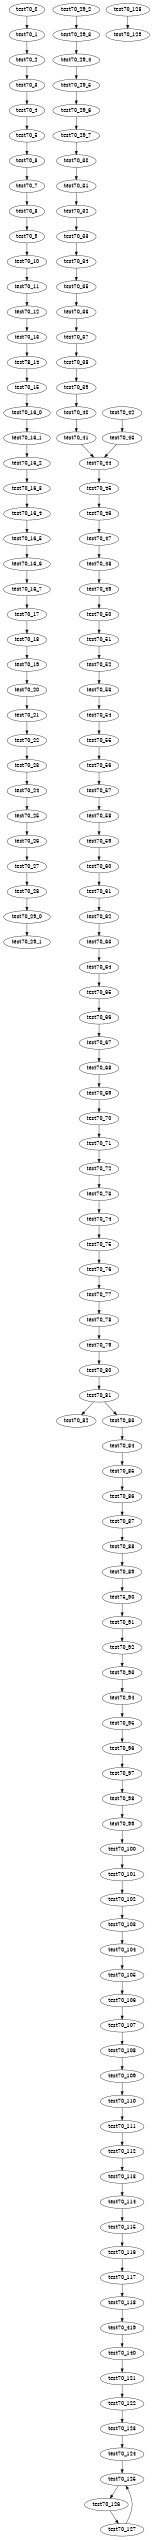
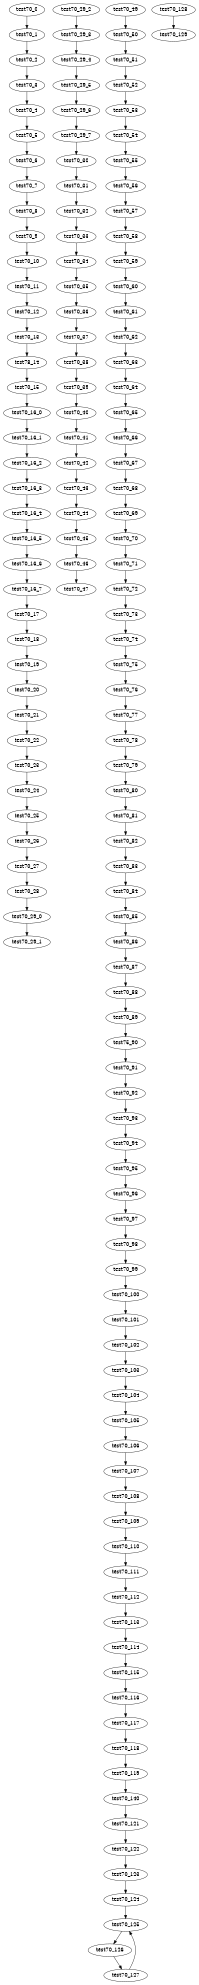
(86, 450) -> (76, 449)
(99, 564) -> none
(109, 1407) -> (126, 852)
(122, 2328) -> (126, 1774)
